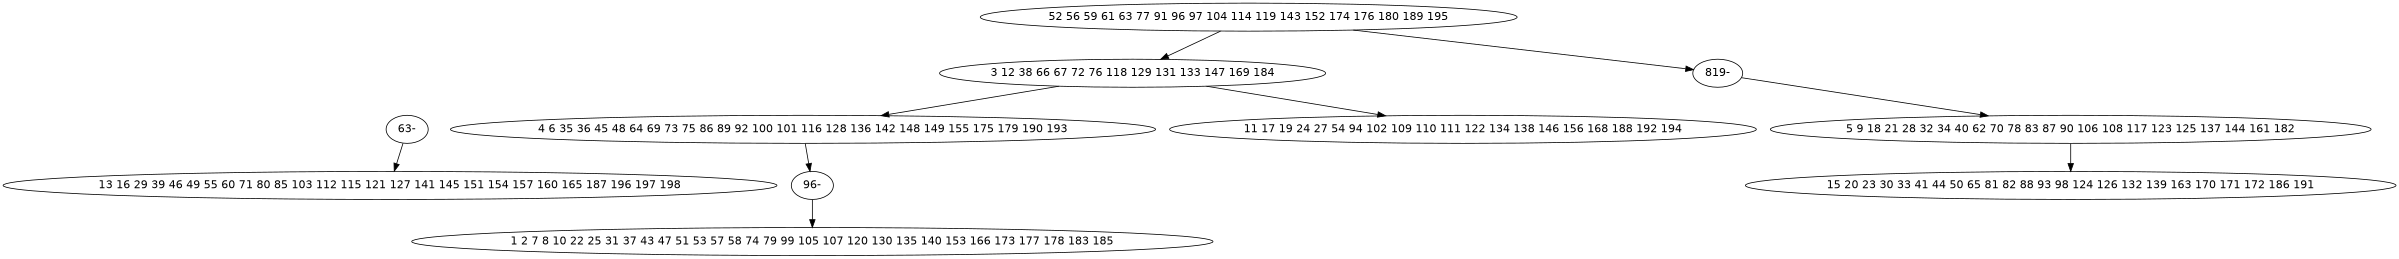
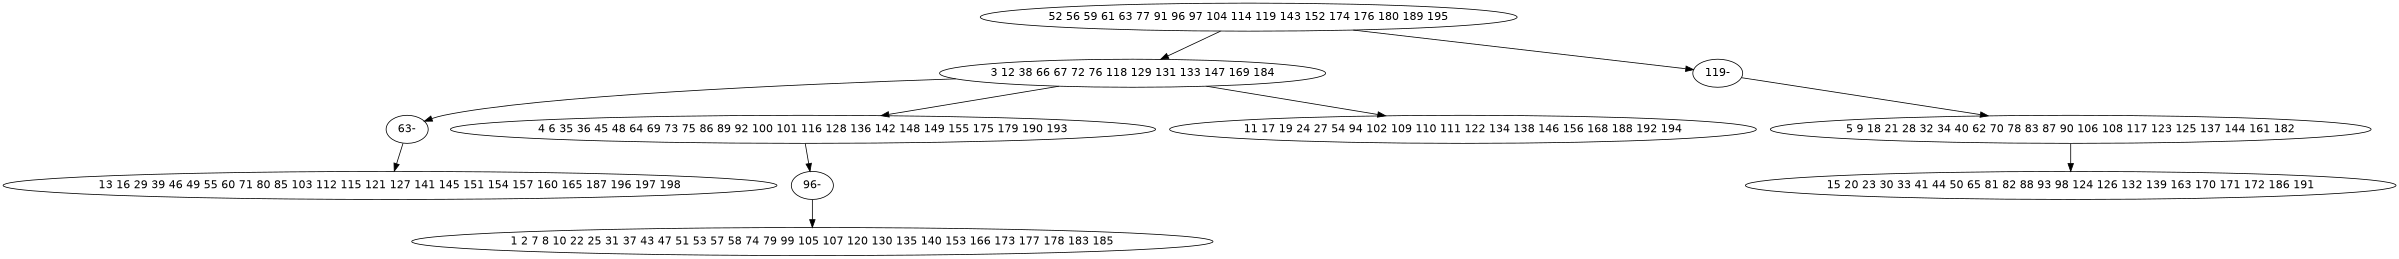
(1718, 73) -> (1718, 73)
none -> (693, 91)
